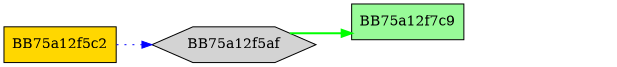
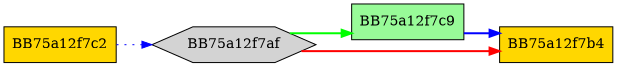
(60, 45) -> (60, 45)
(234, 45) -> (234, 45)
none -> (556, 45)
